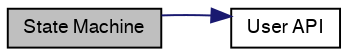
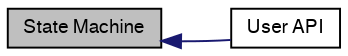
(186, 15) -> (206, 41)
